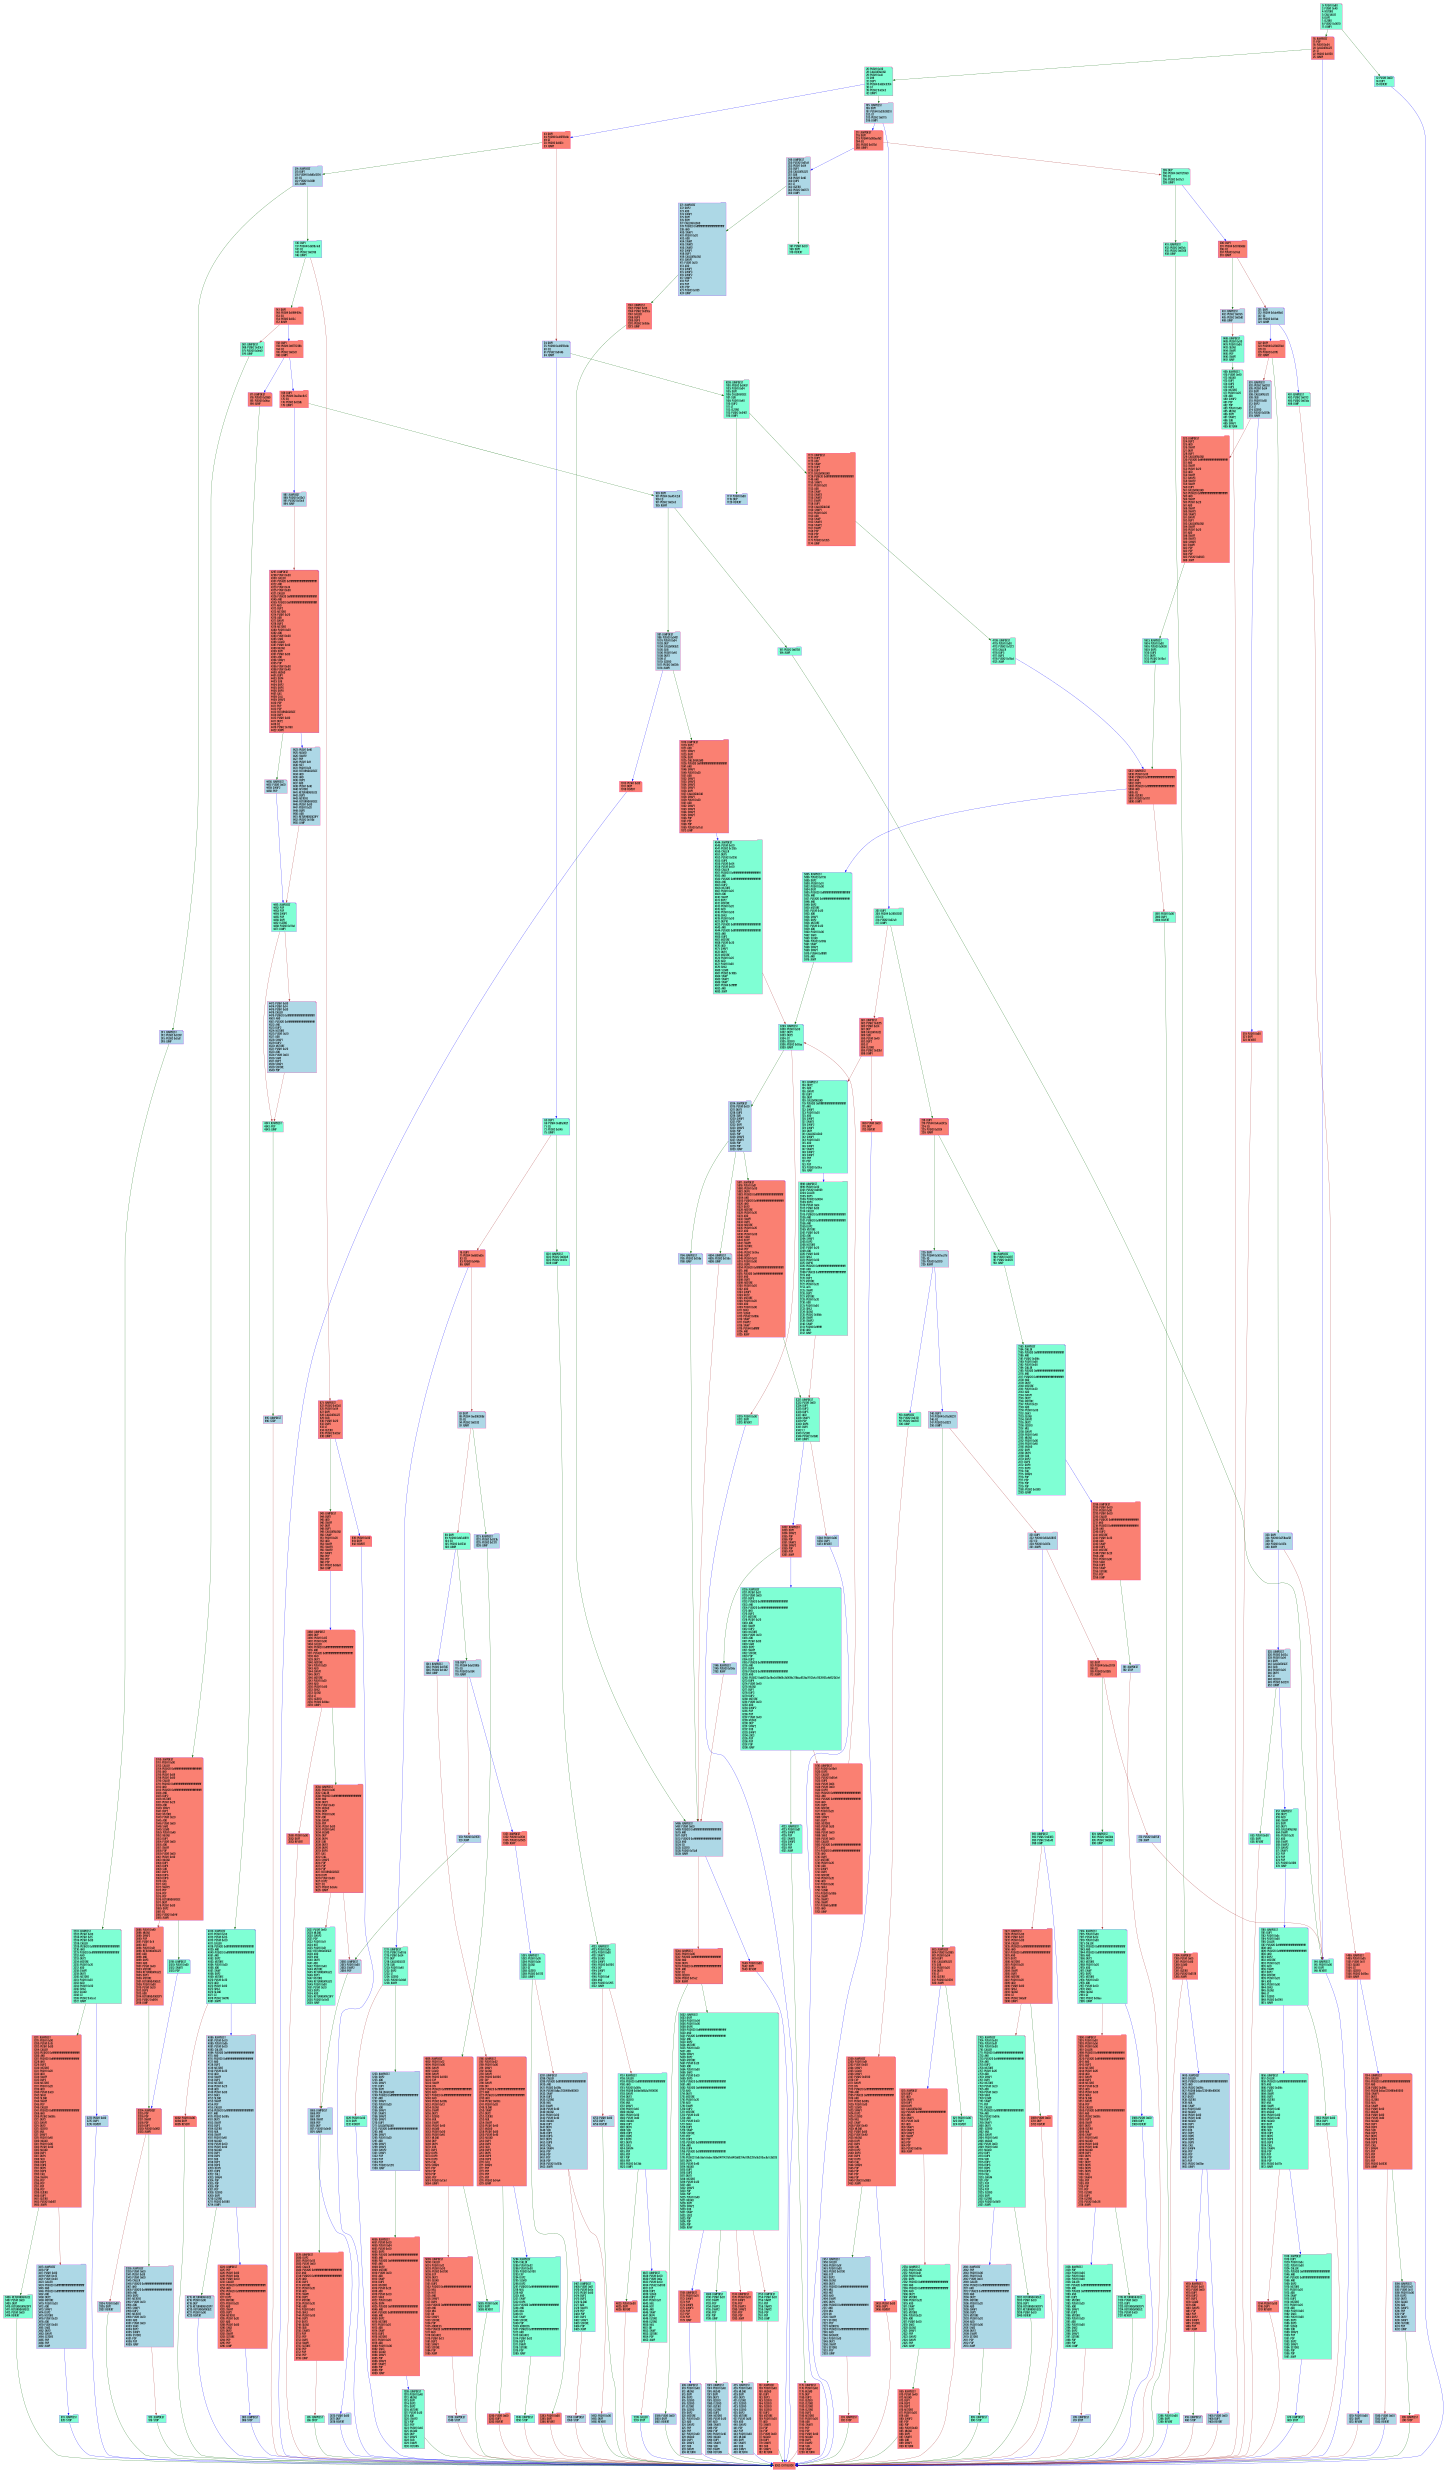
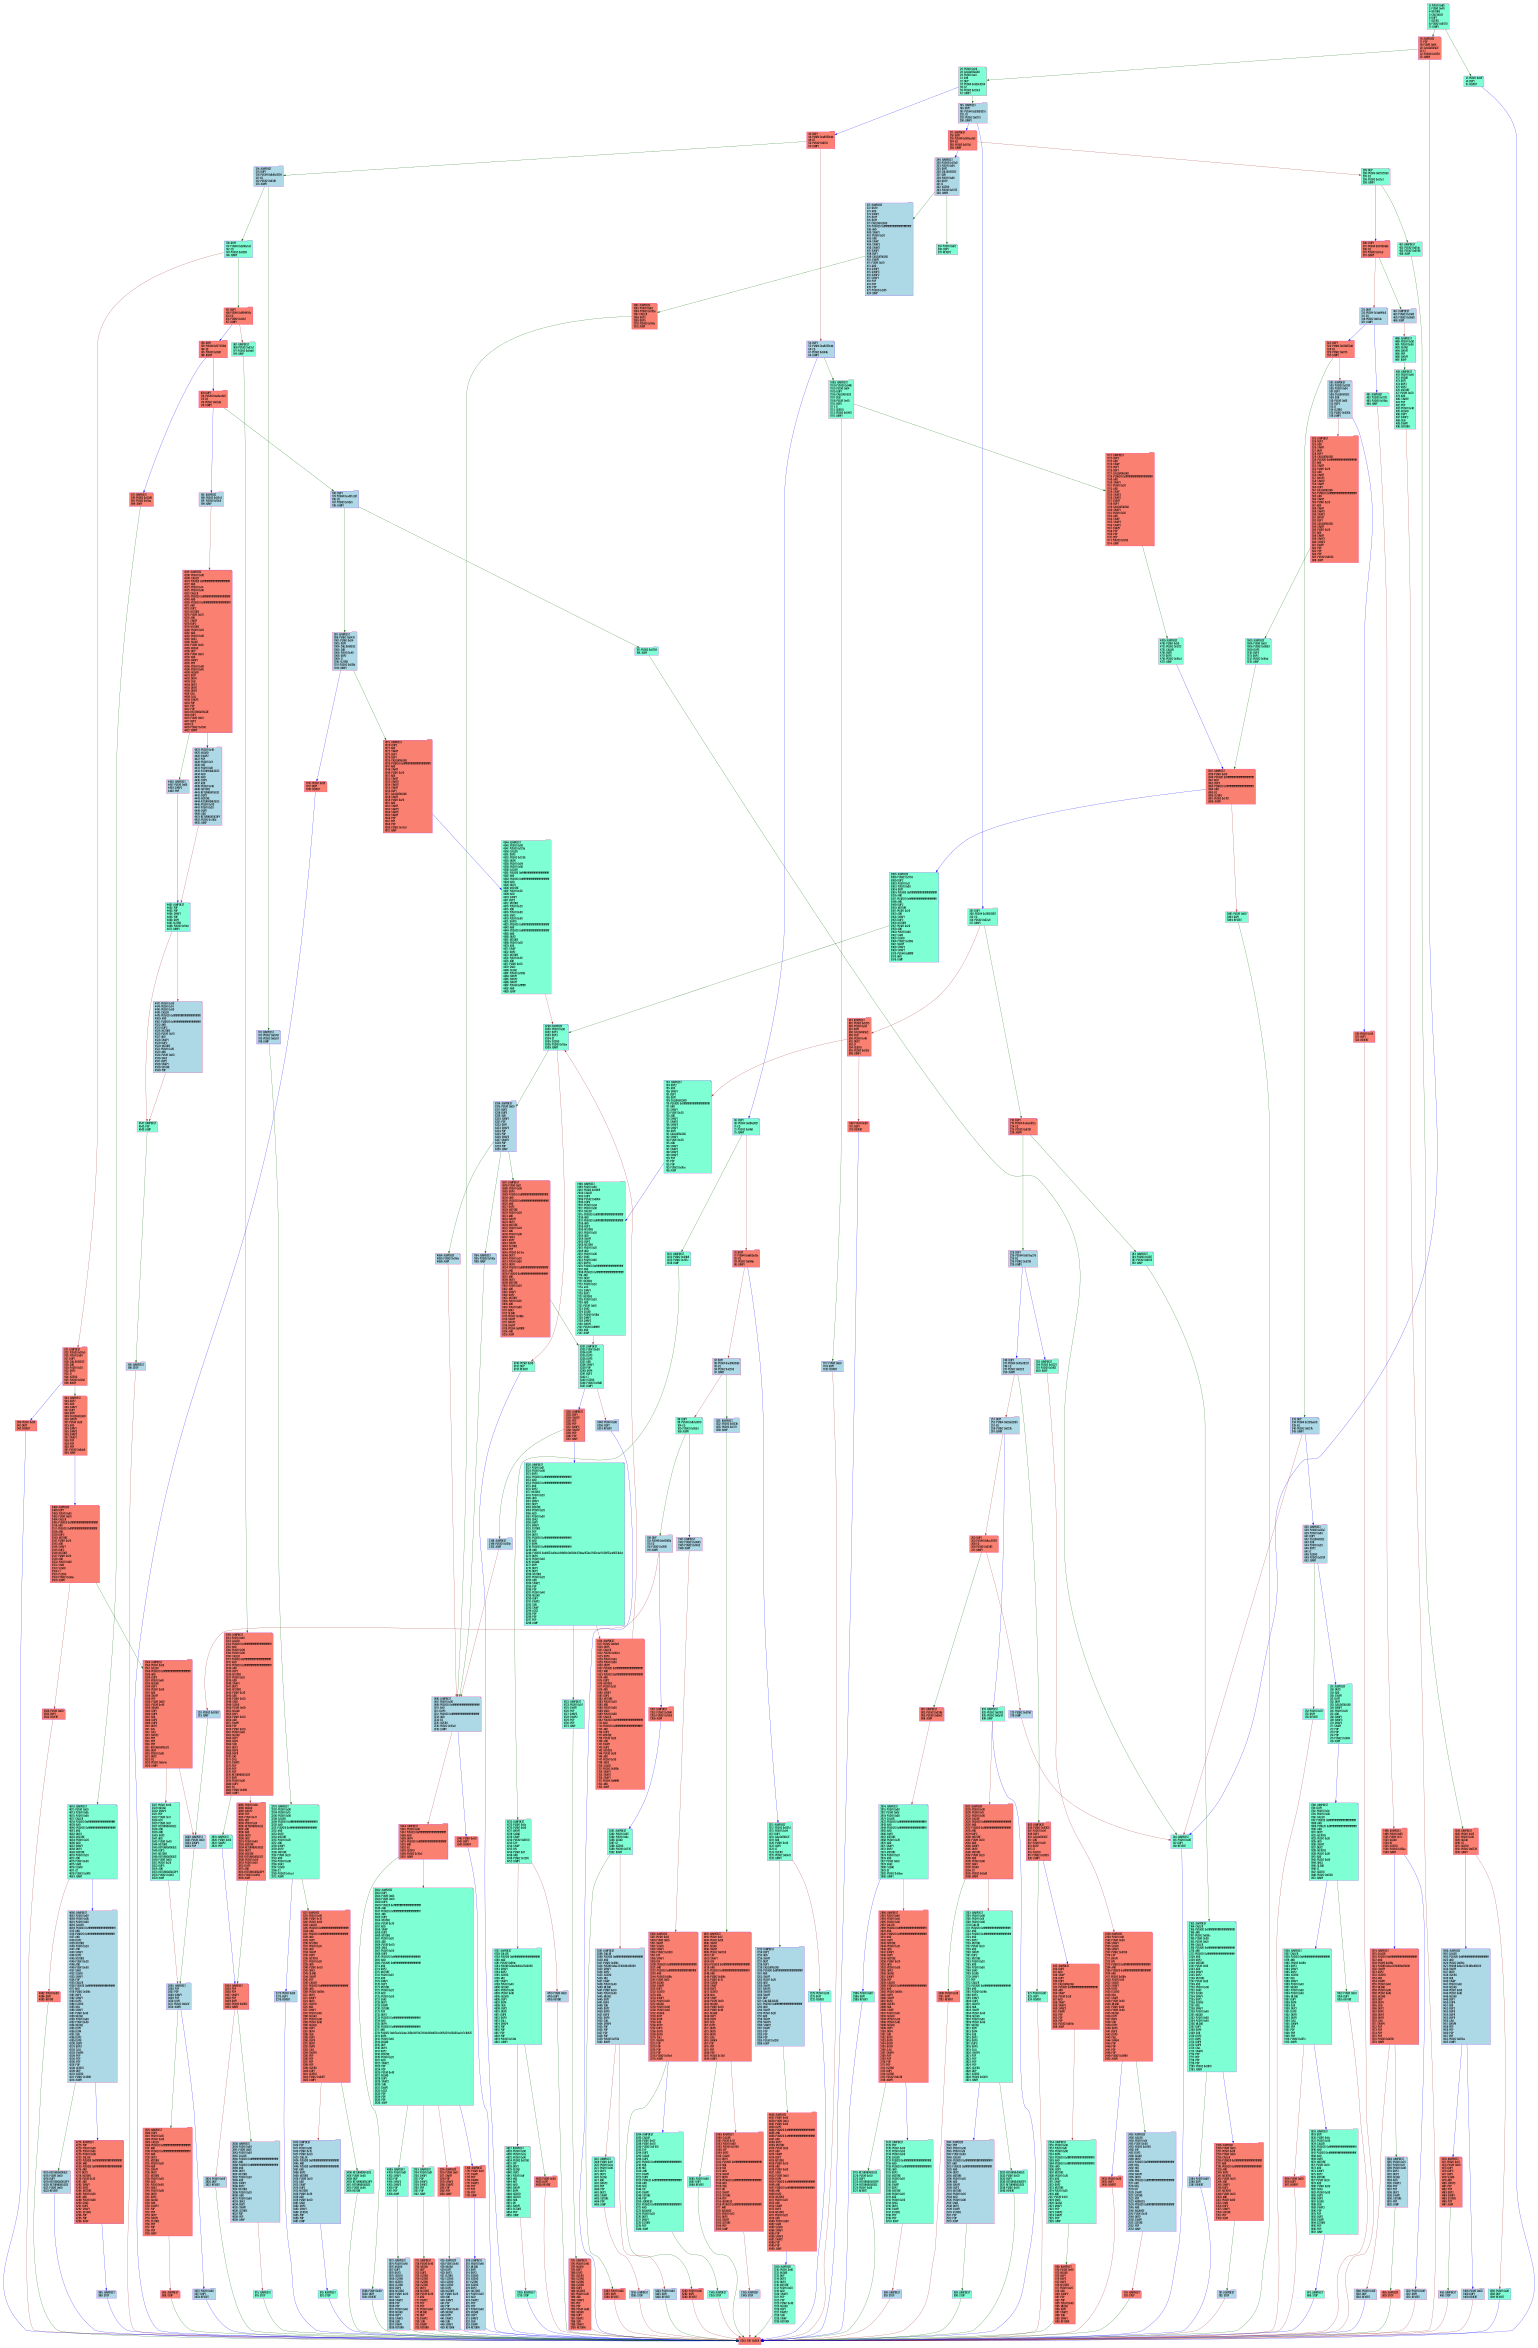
(1102, 1839) -> (932, 1714)
(1260, 1839) -> (1314, 1714)
none -> (837, 1878)
none -> (1199, 2182)
(315, 2419) -> (170, 2294)
(524, 2419) -> (718, 2294)
(641, 2419) -> (526, 2294)
